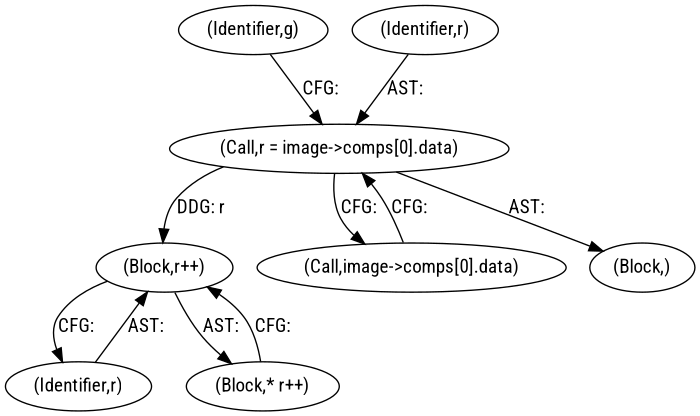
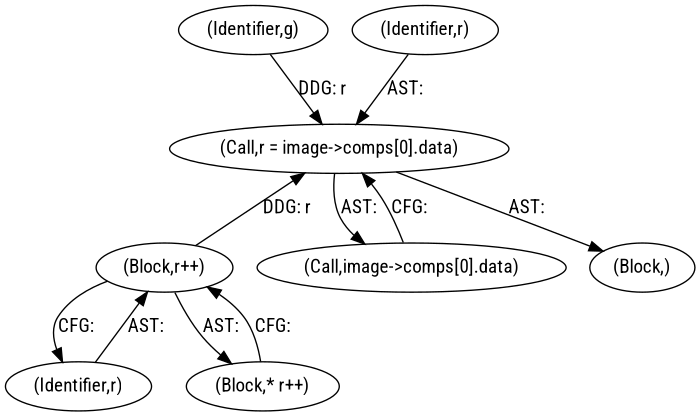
(323, 89) -> (323, 89)
(185, 190) -> (244, 213)
(361, 208) -> (361, 208)
